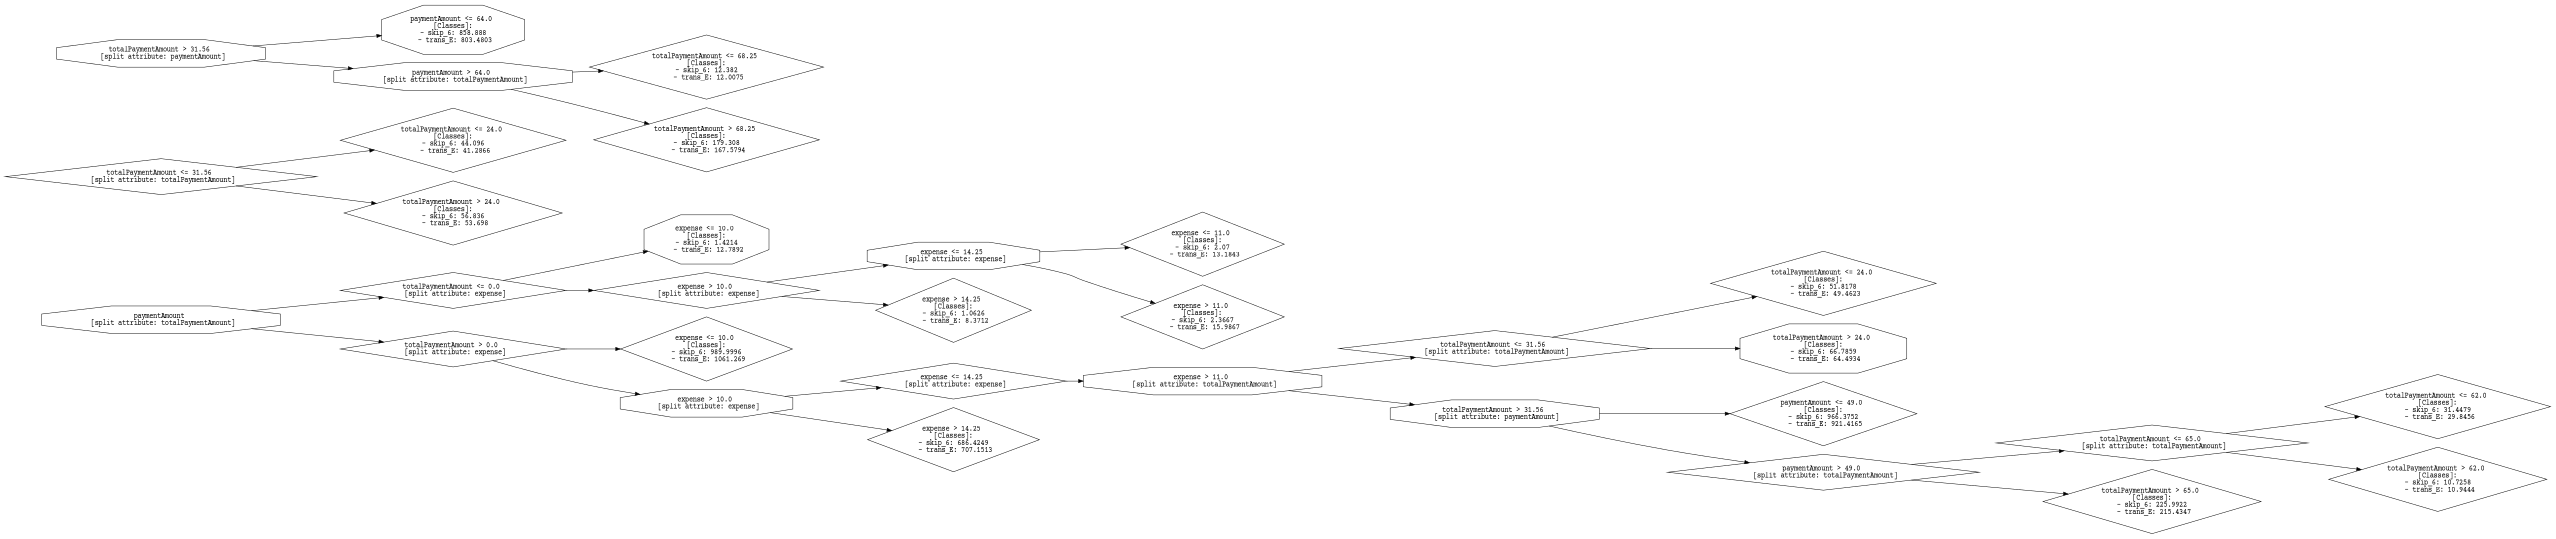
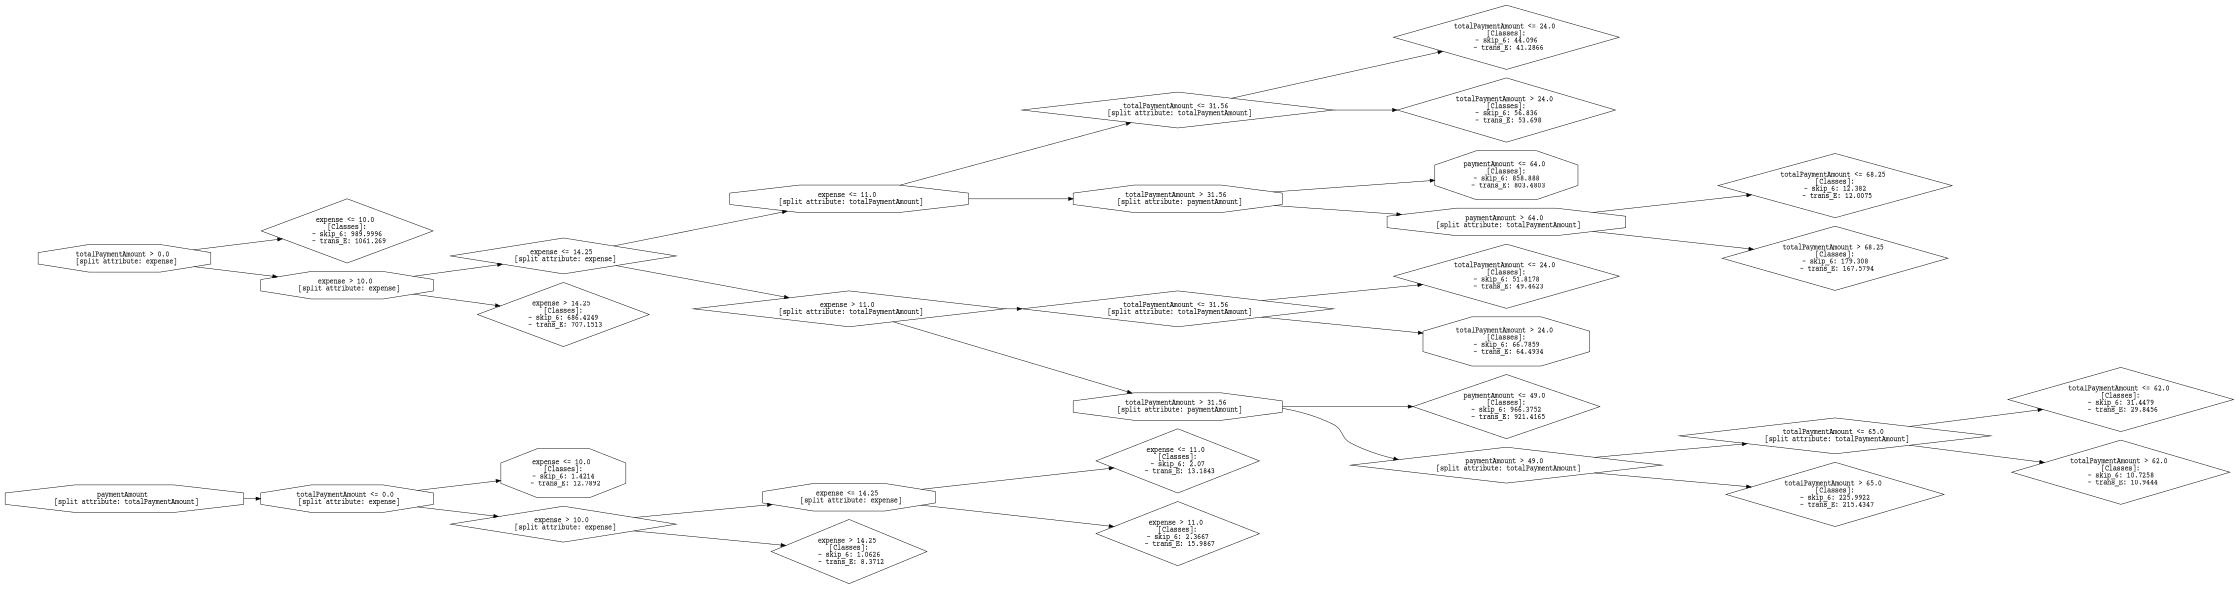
none -> (849, 199)
(453, 290) -> (347, 499)
(315, 335) -> none
(453, 349) -> (124, 258)
(1203, 381) -> (849, 309)
